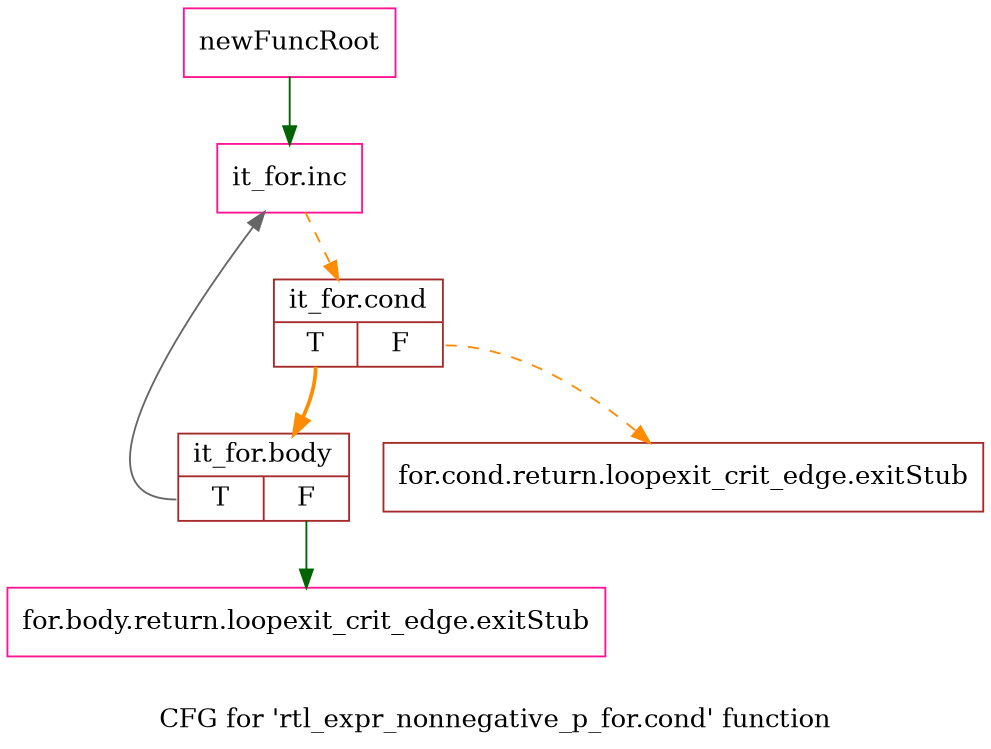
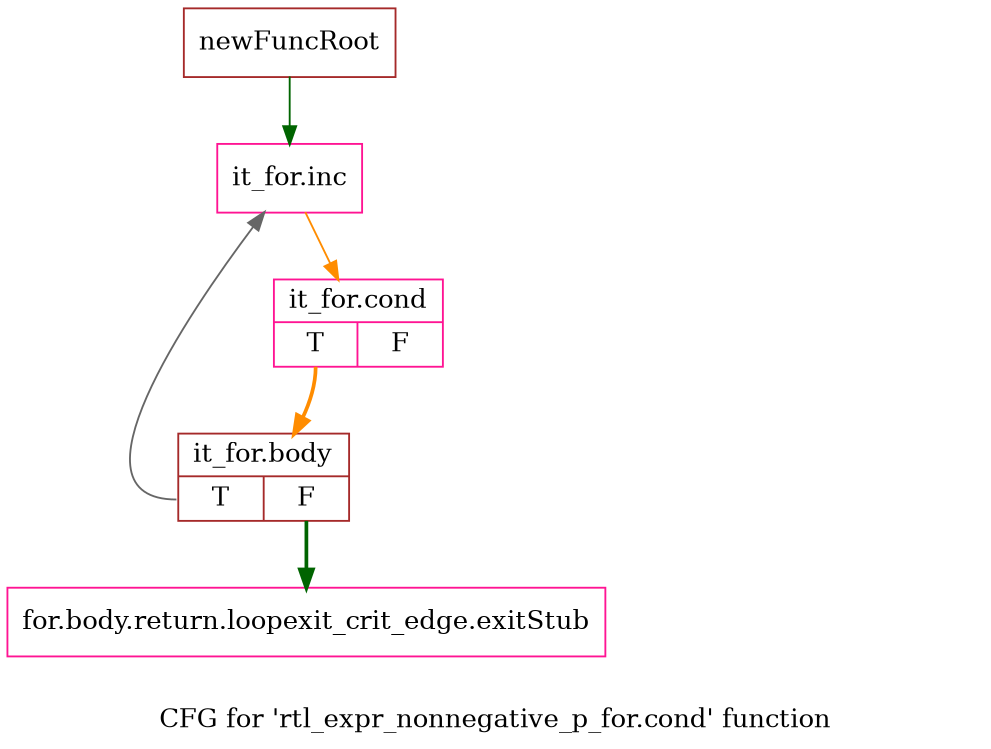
(290, 43) -> (290, 43)
(318, 238) -> (318, 238)
(358, 323) -> (358, 323)
(683, 477) -> none
(306, 545) -> (306, 545)
